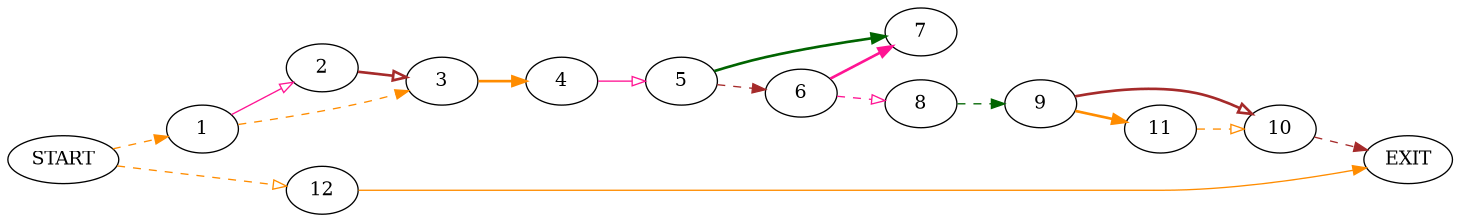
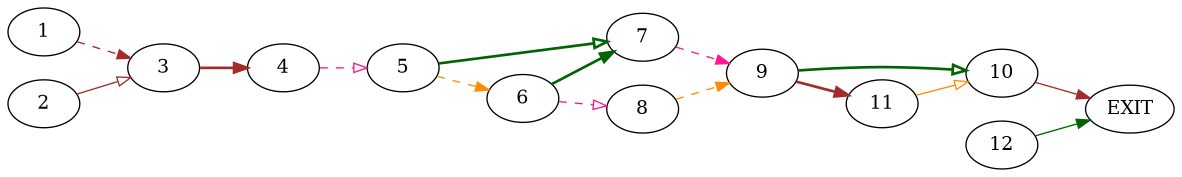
(792, 52) -> (516, 53)
none -> (696, 53)
(855, 66) -> (577, 71)
(376, 74) -> (97, 88)
(495, 81) -> (217, 68)
(615, 81) -> (337, 68)
(735, 86) -> (457, 81)
(1159, 89) -> (875, 67)
(256, 102) -> none
(974, 104) -> (696, 93)
(317, 112) -> (97, 48)
(1094, 115) -> (816, 87)
(1214, 129) -> (936, 90)
(1334, 142) -> (1056, 88)
(63, 160) -> none
(856, 190) -> (1056, 130)
